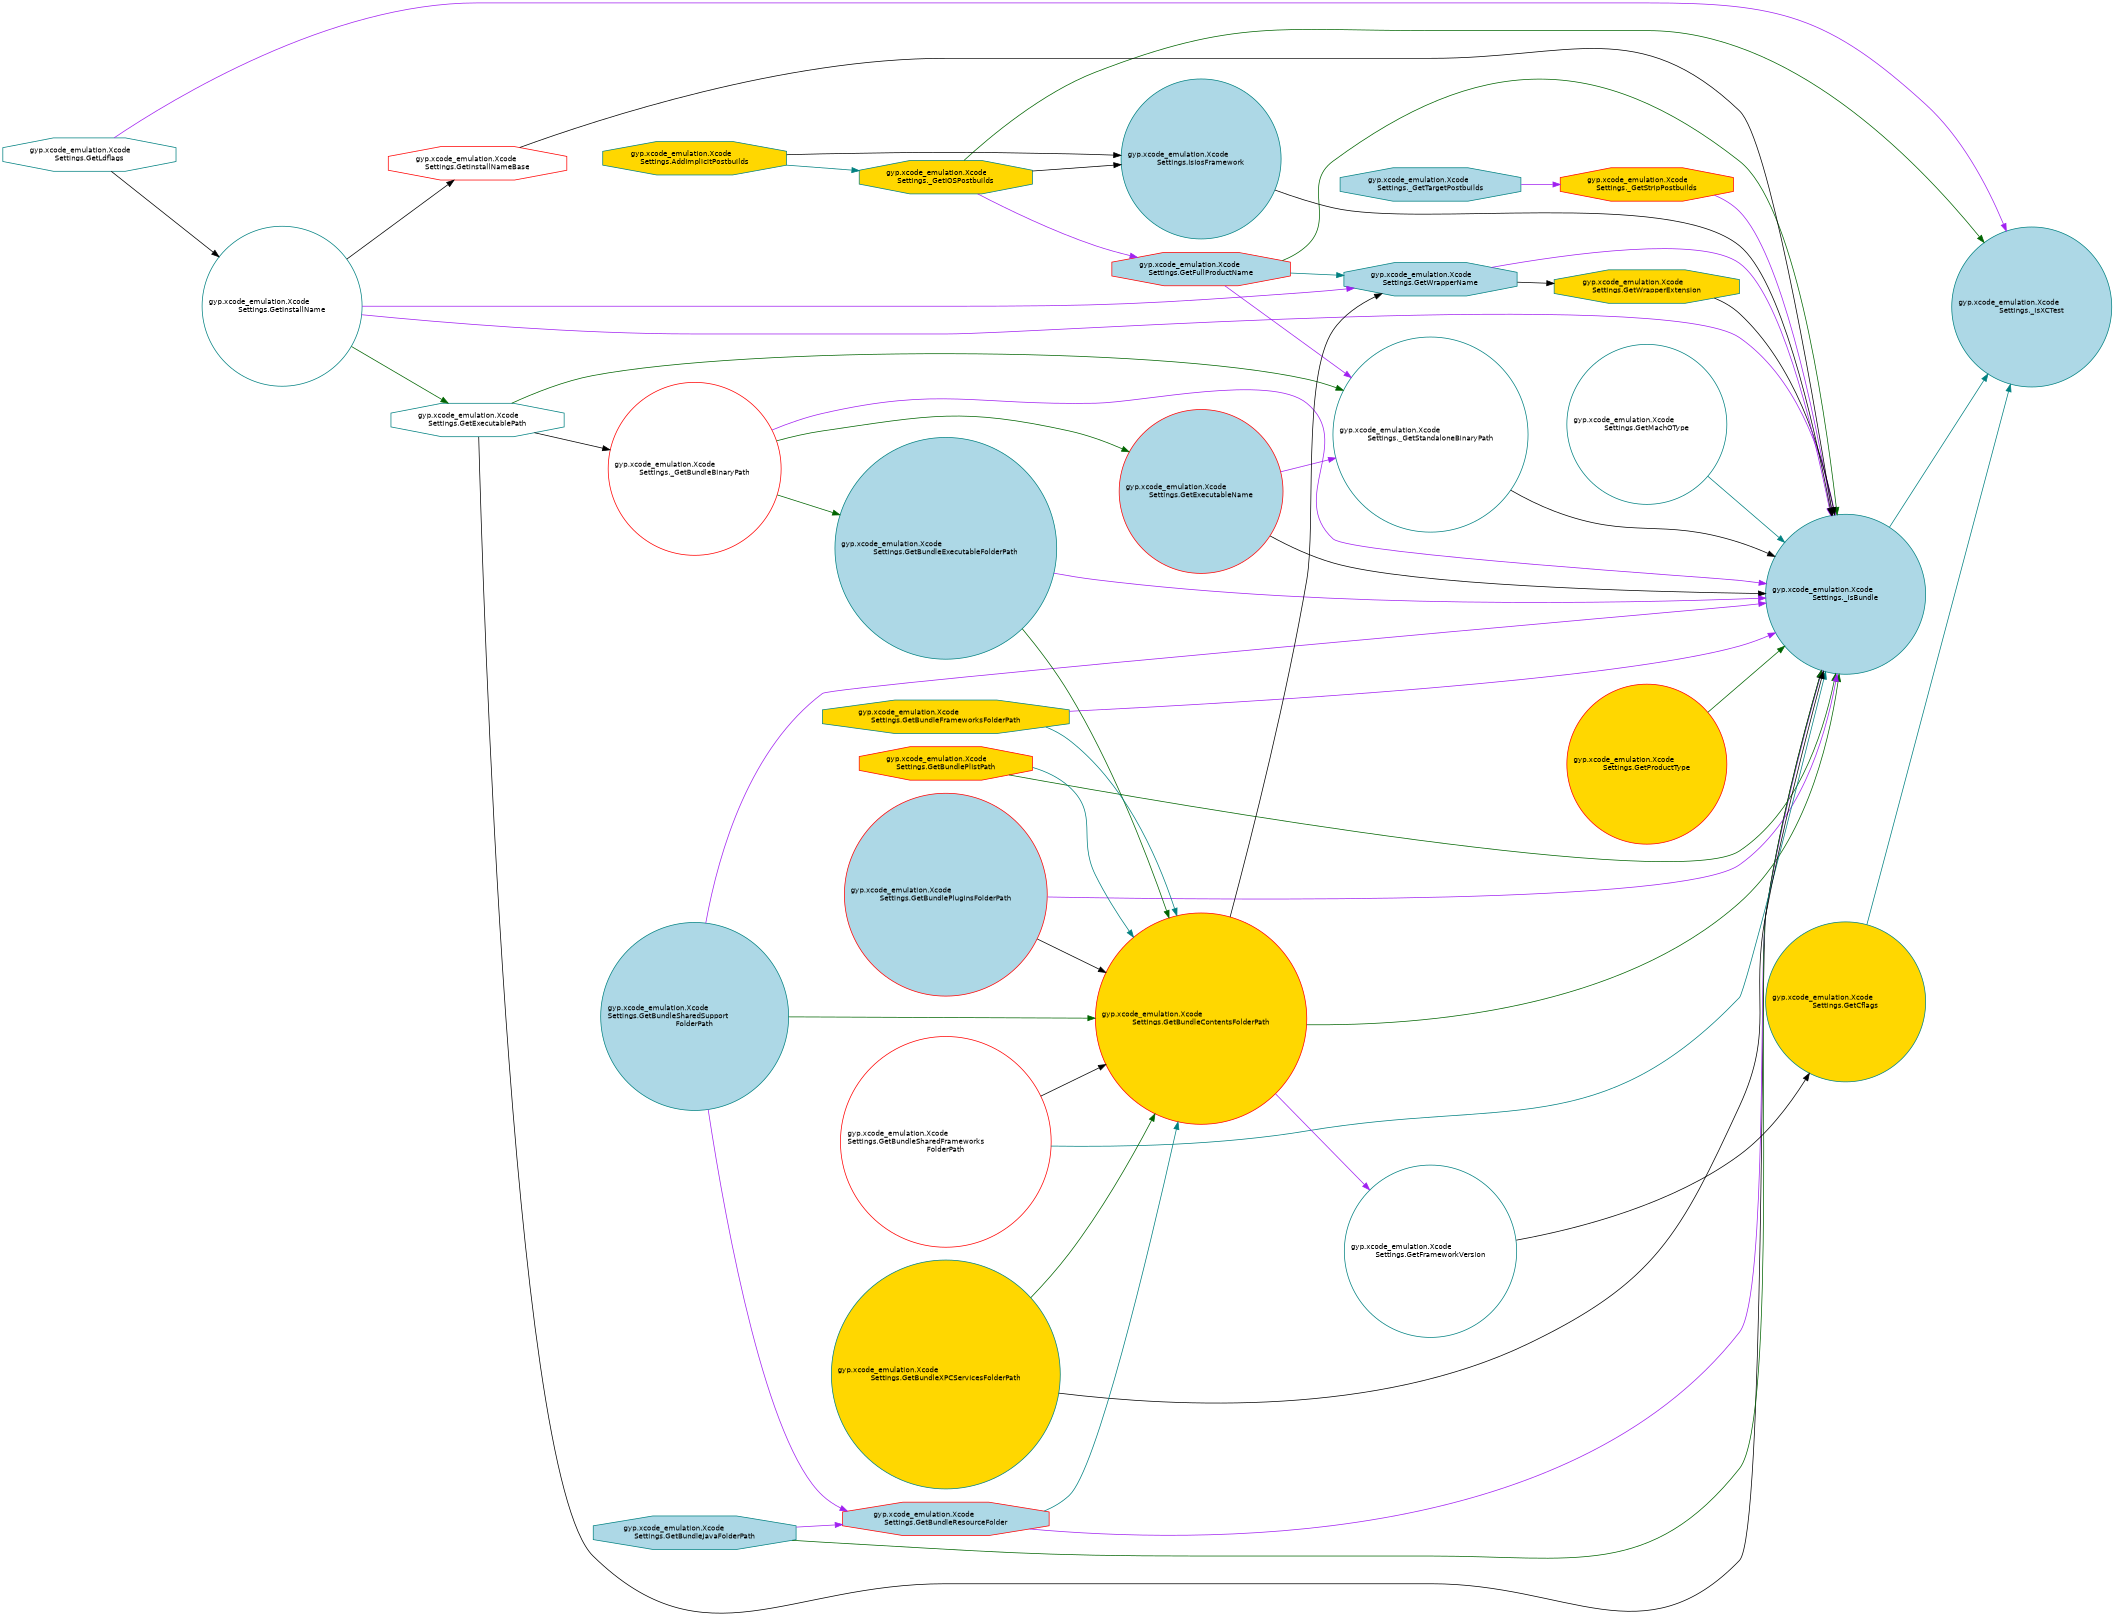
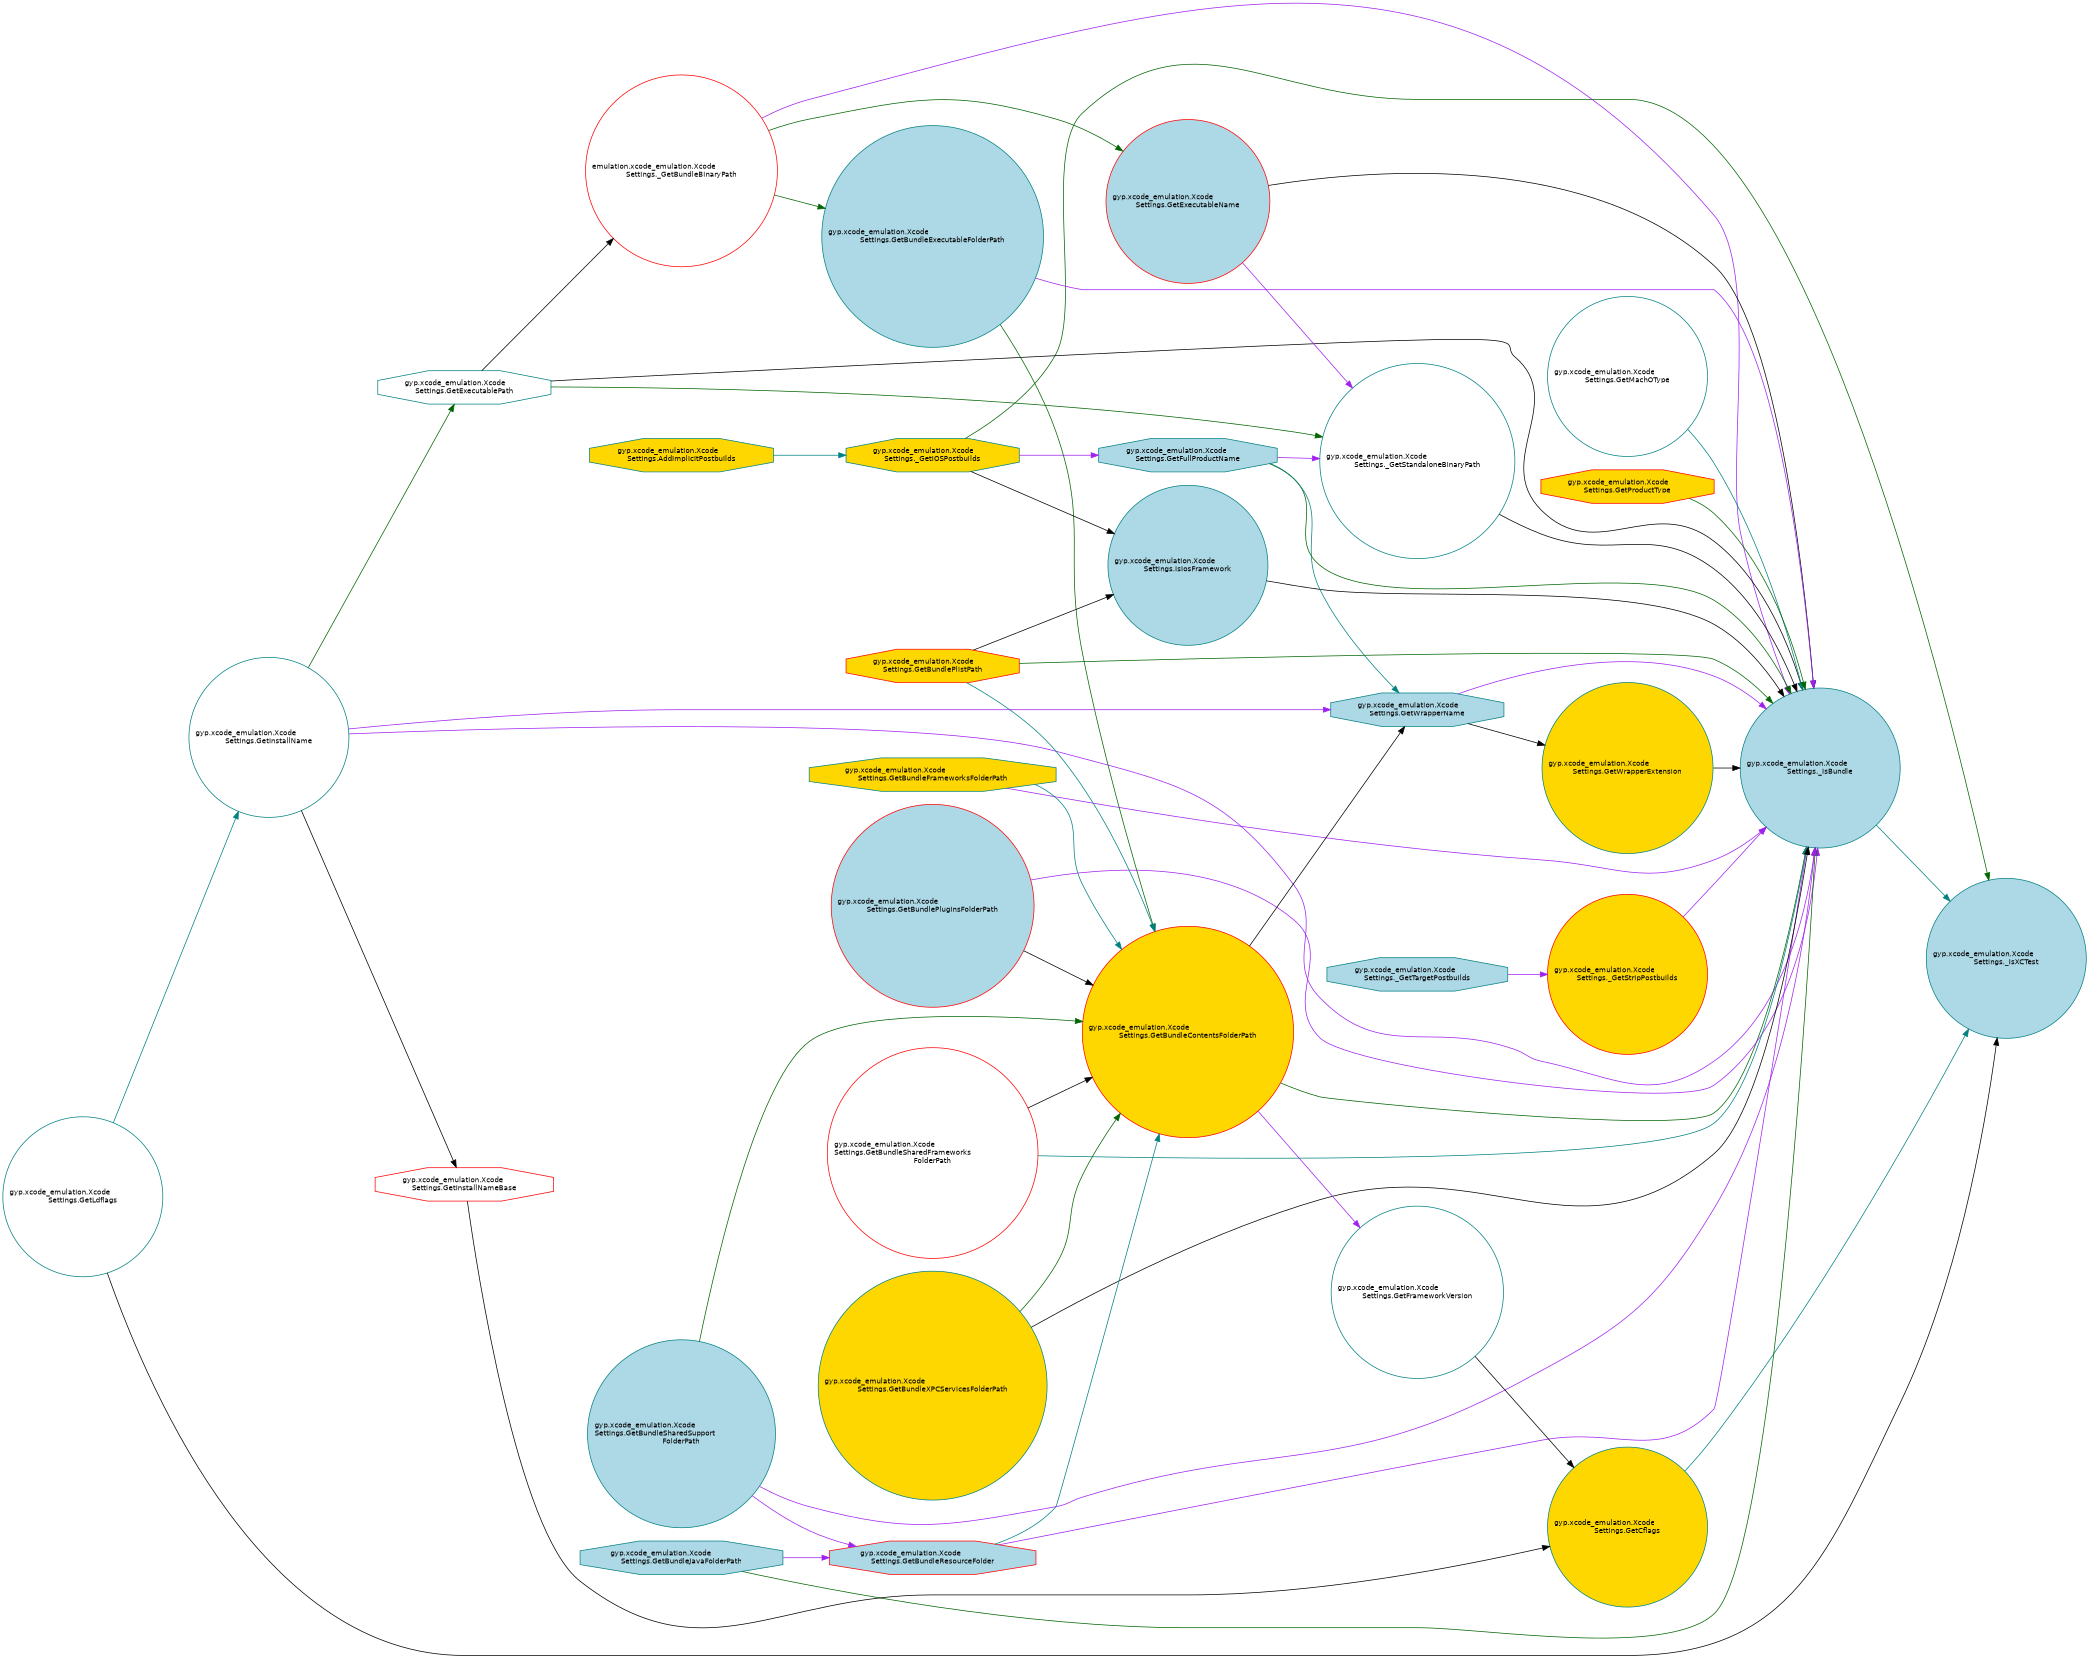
(1091, 3) -> (1155, 1655)
(1337, 58) -> (856, 1602)
(950, 152) -> (1040, 624)
(89, 155) -> (83, 1197)
(1647, 184) -> (1628, 974)
(162, 212) -> (174, 971)
(1201, 269) -> (1188, 455)
(1647, 287) -> (1628, 768)
(695, 469) -> (681, 171)
(1647, 764) -> (1628, 487)
